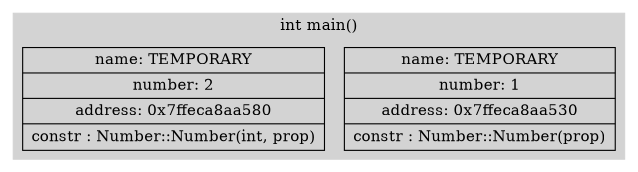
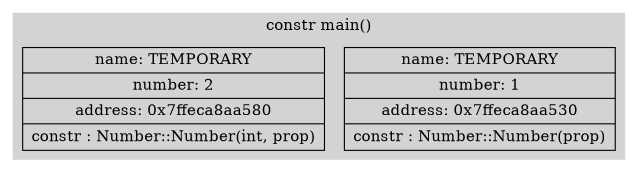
(319, 26) -> (319, 26)
